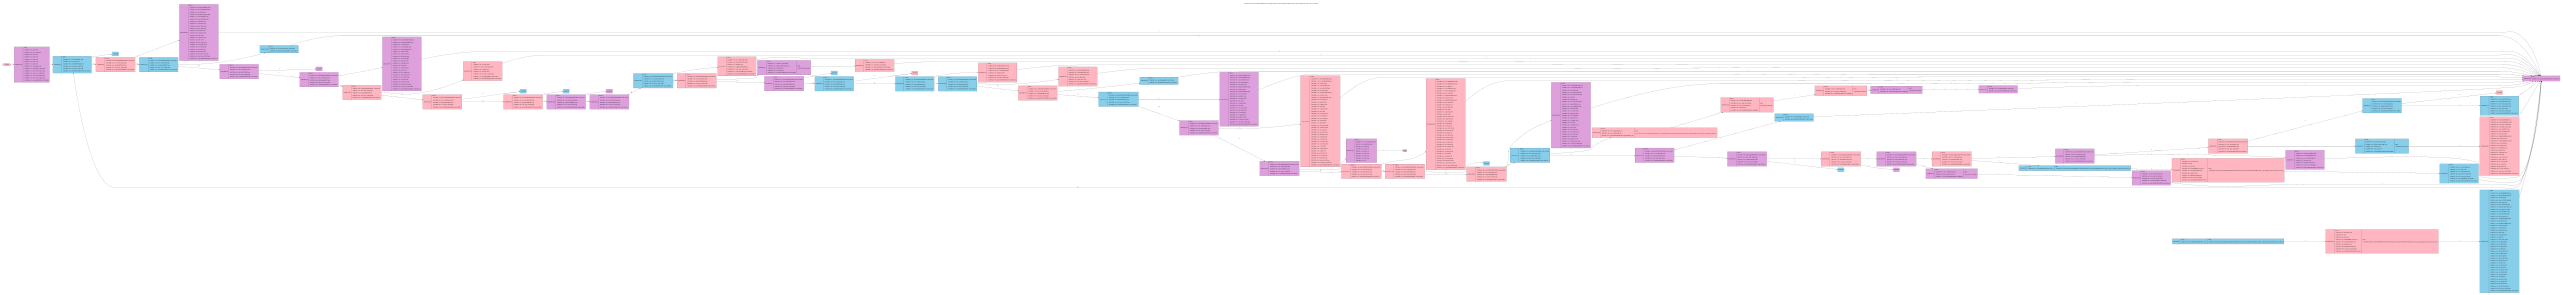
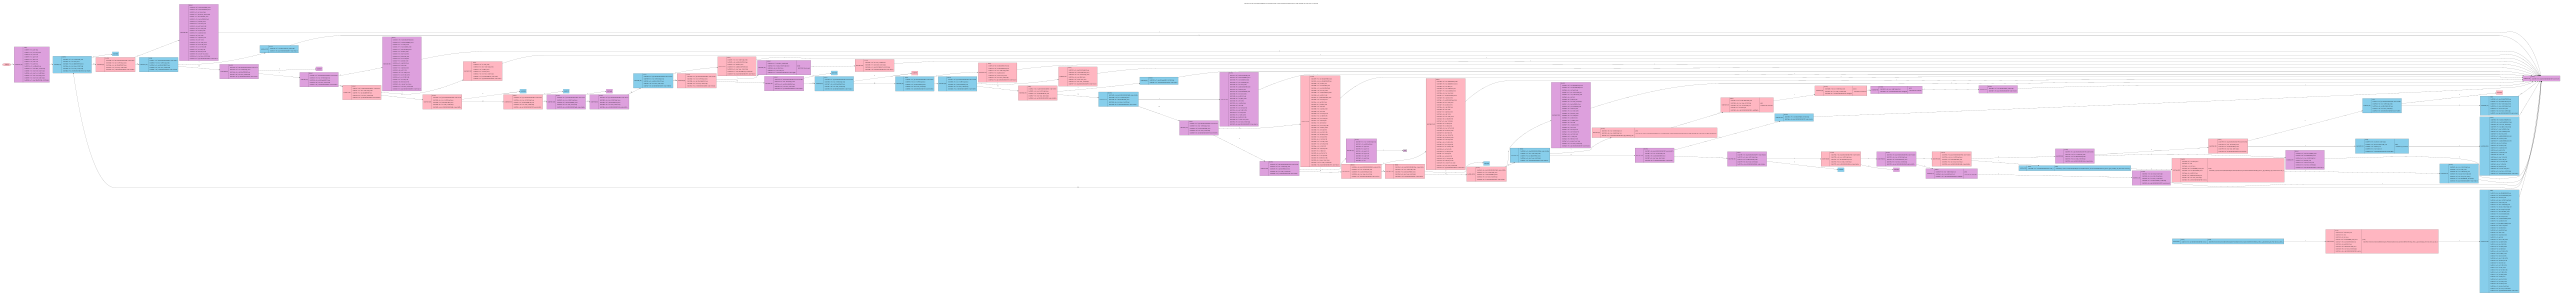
(2500, 146) -> (2500, 146)
